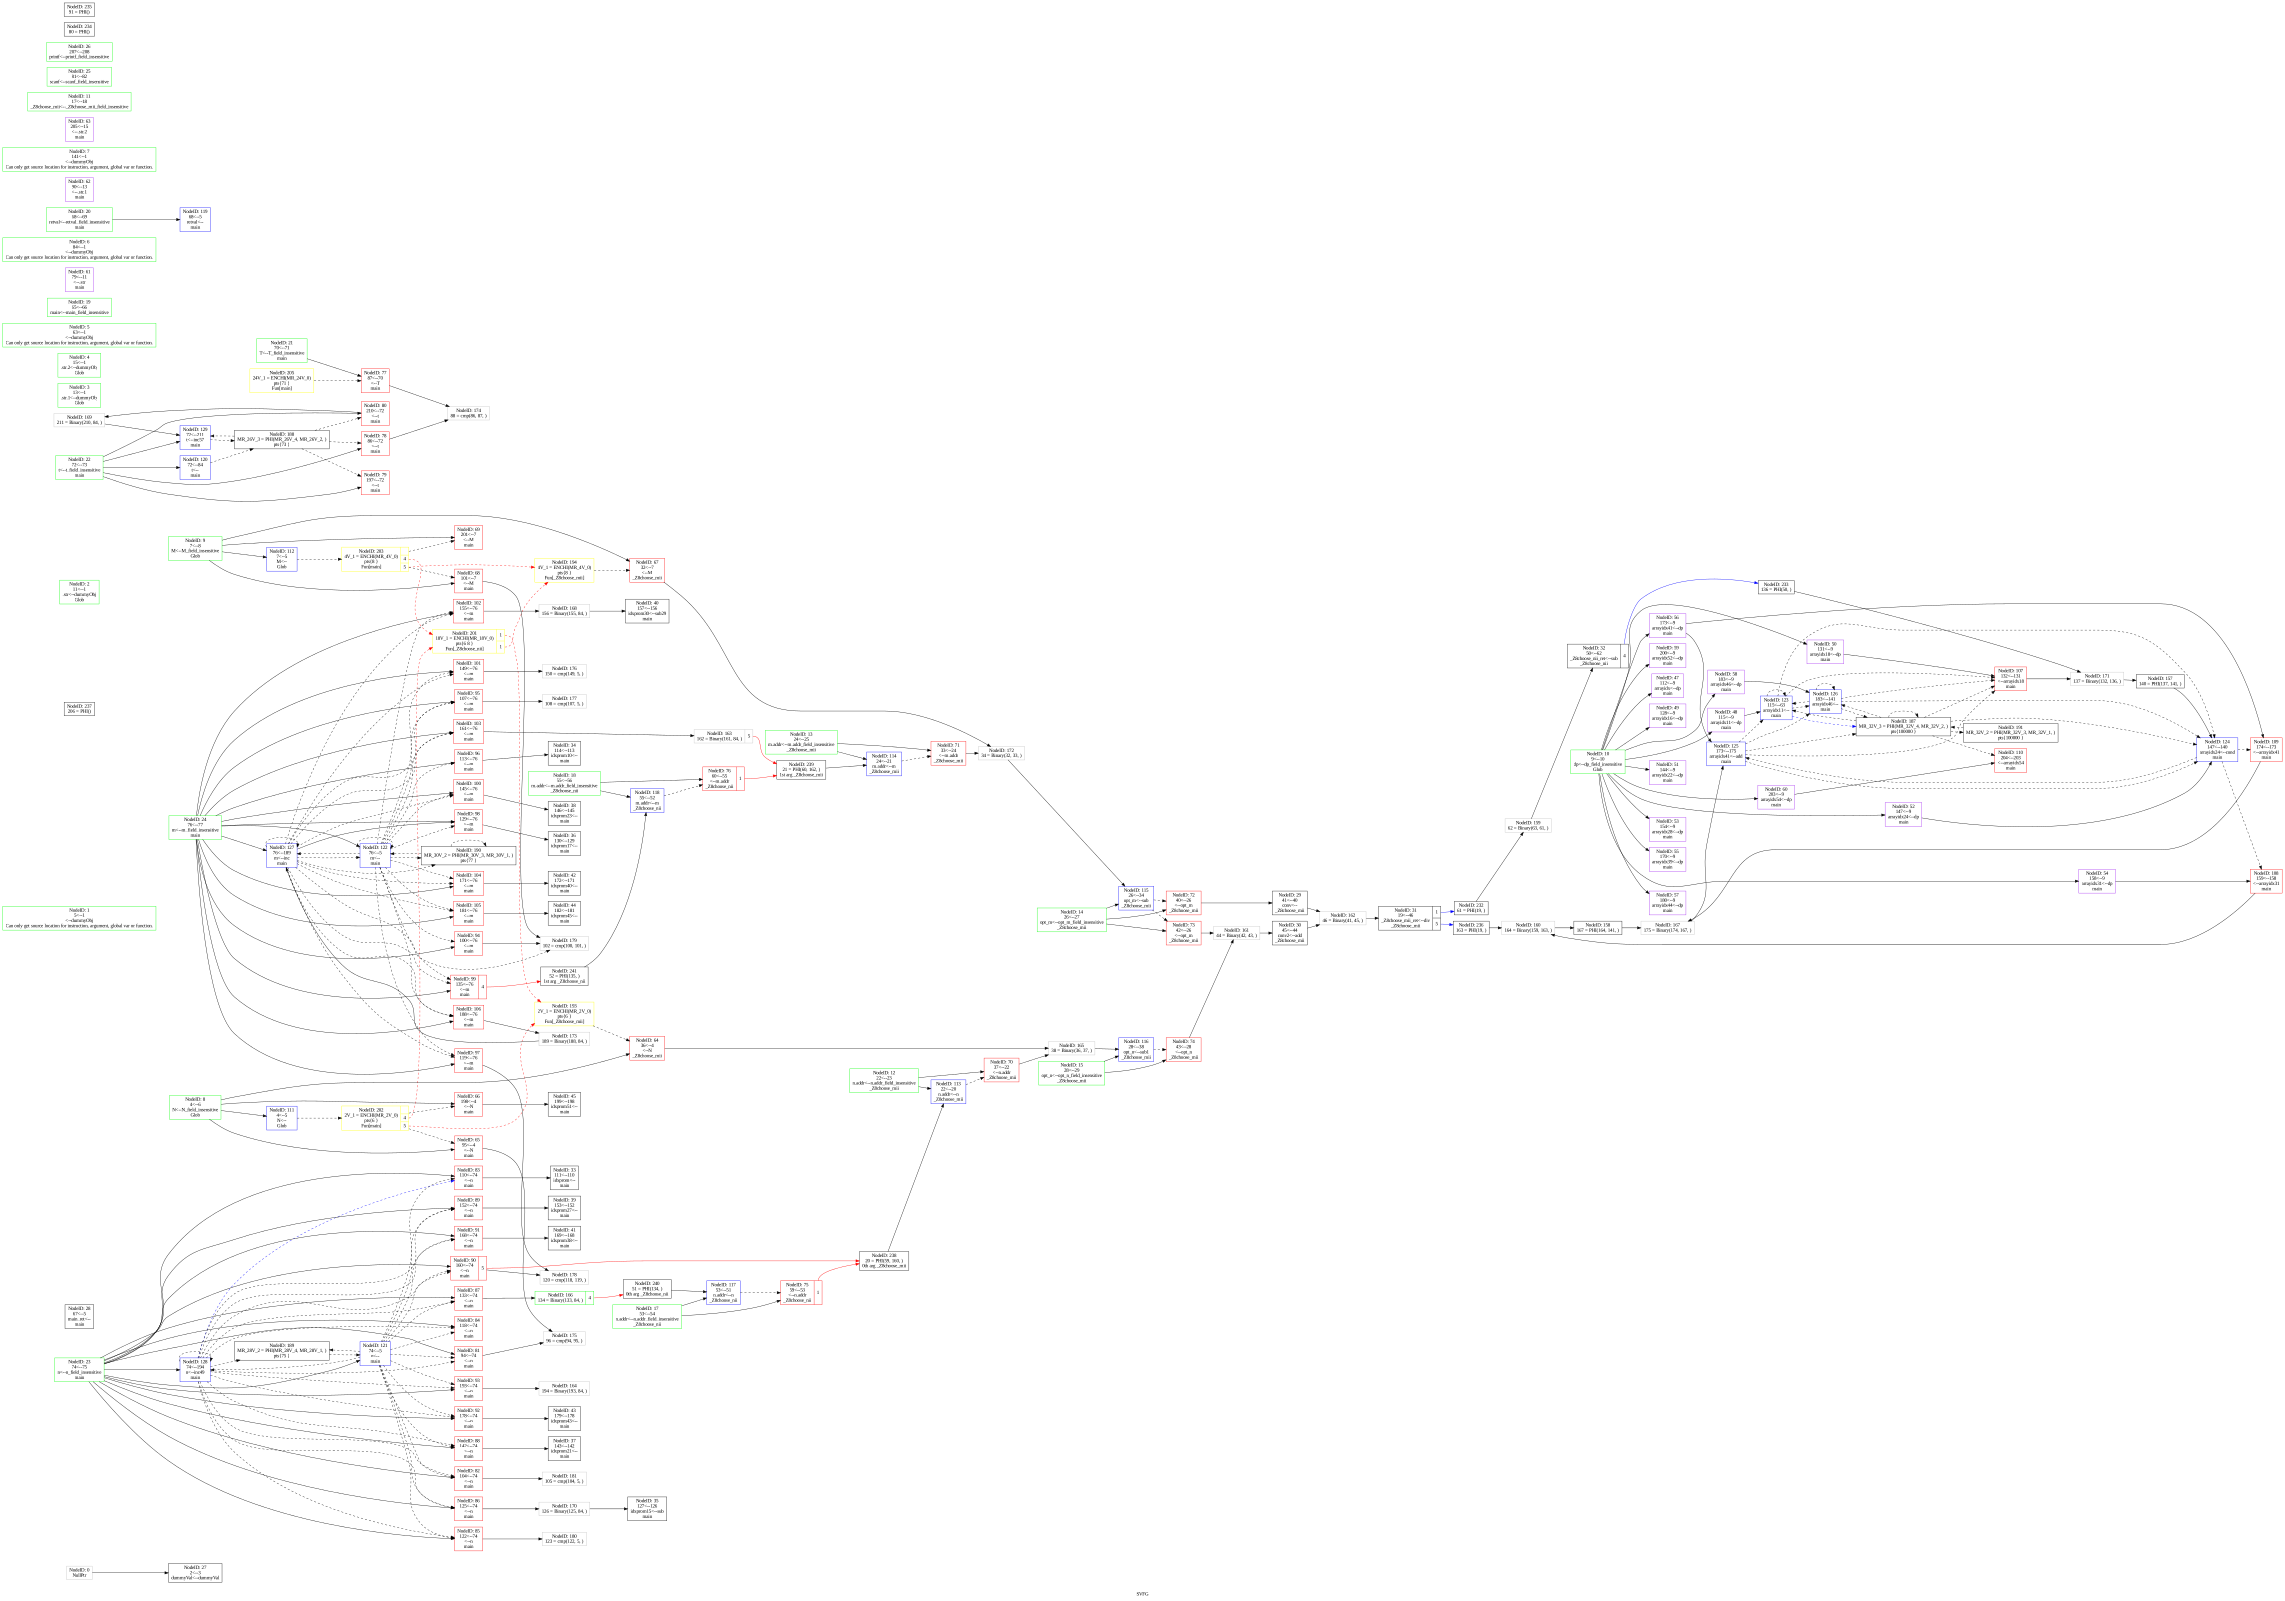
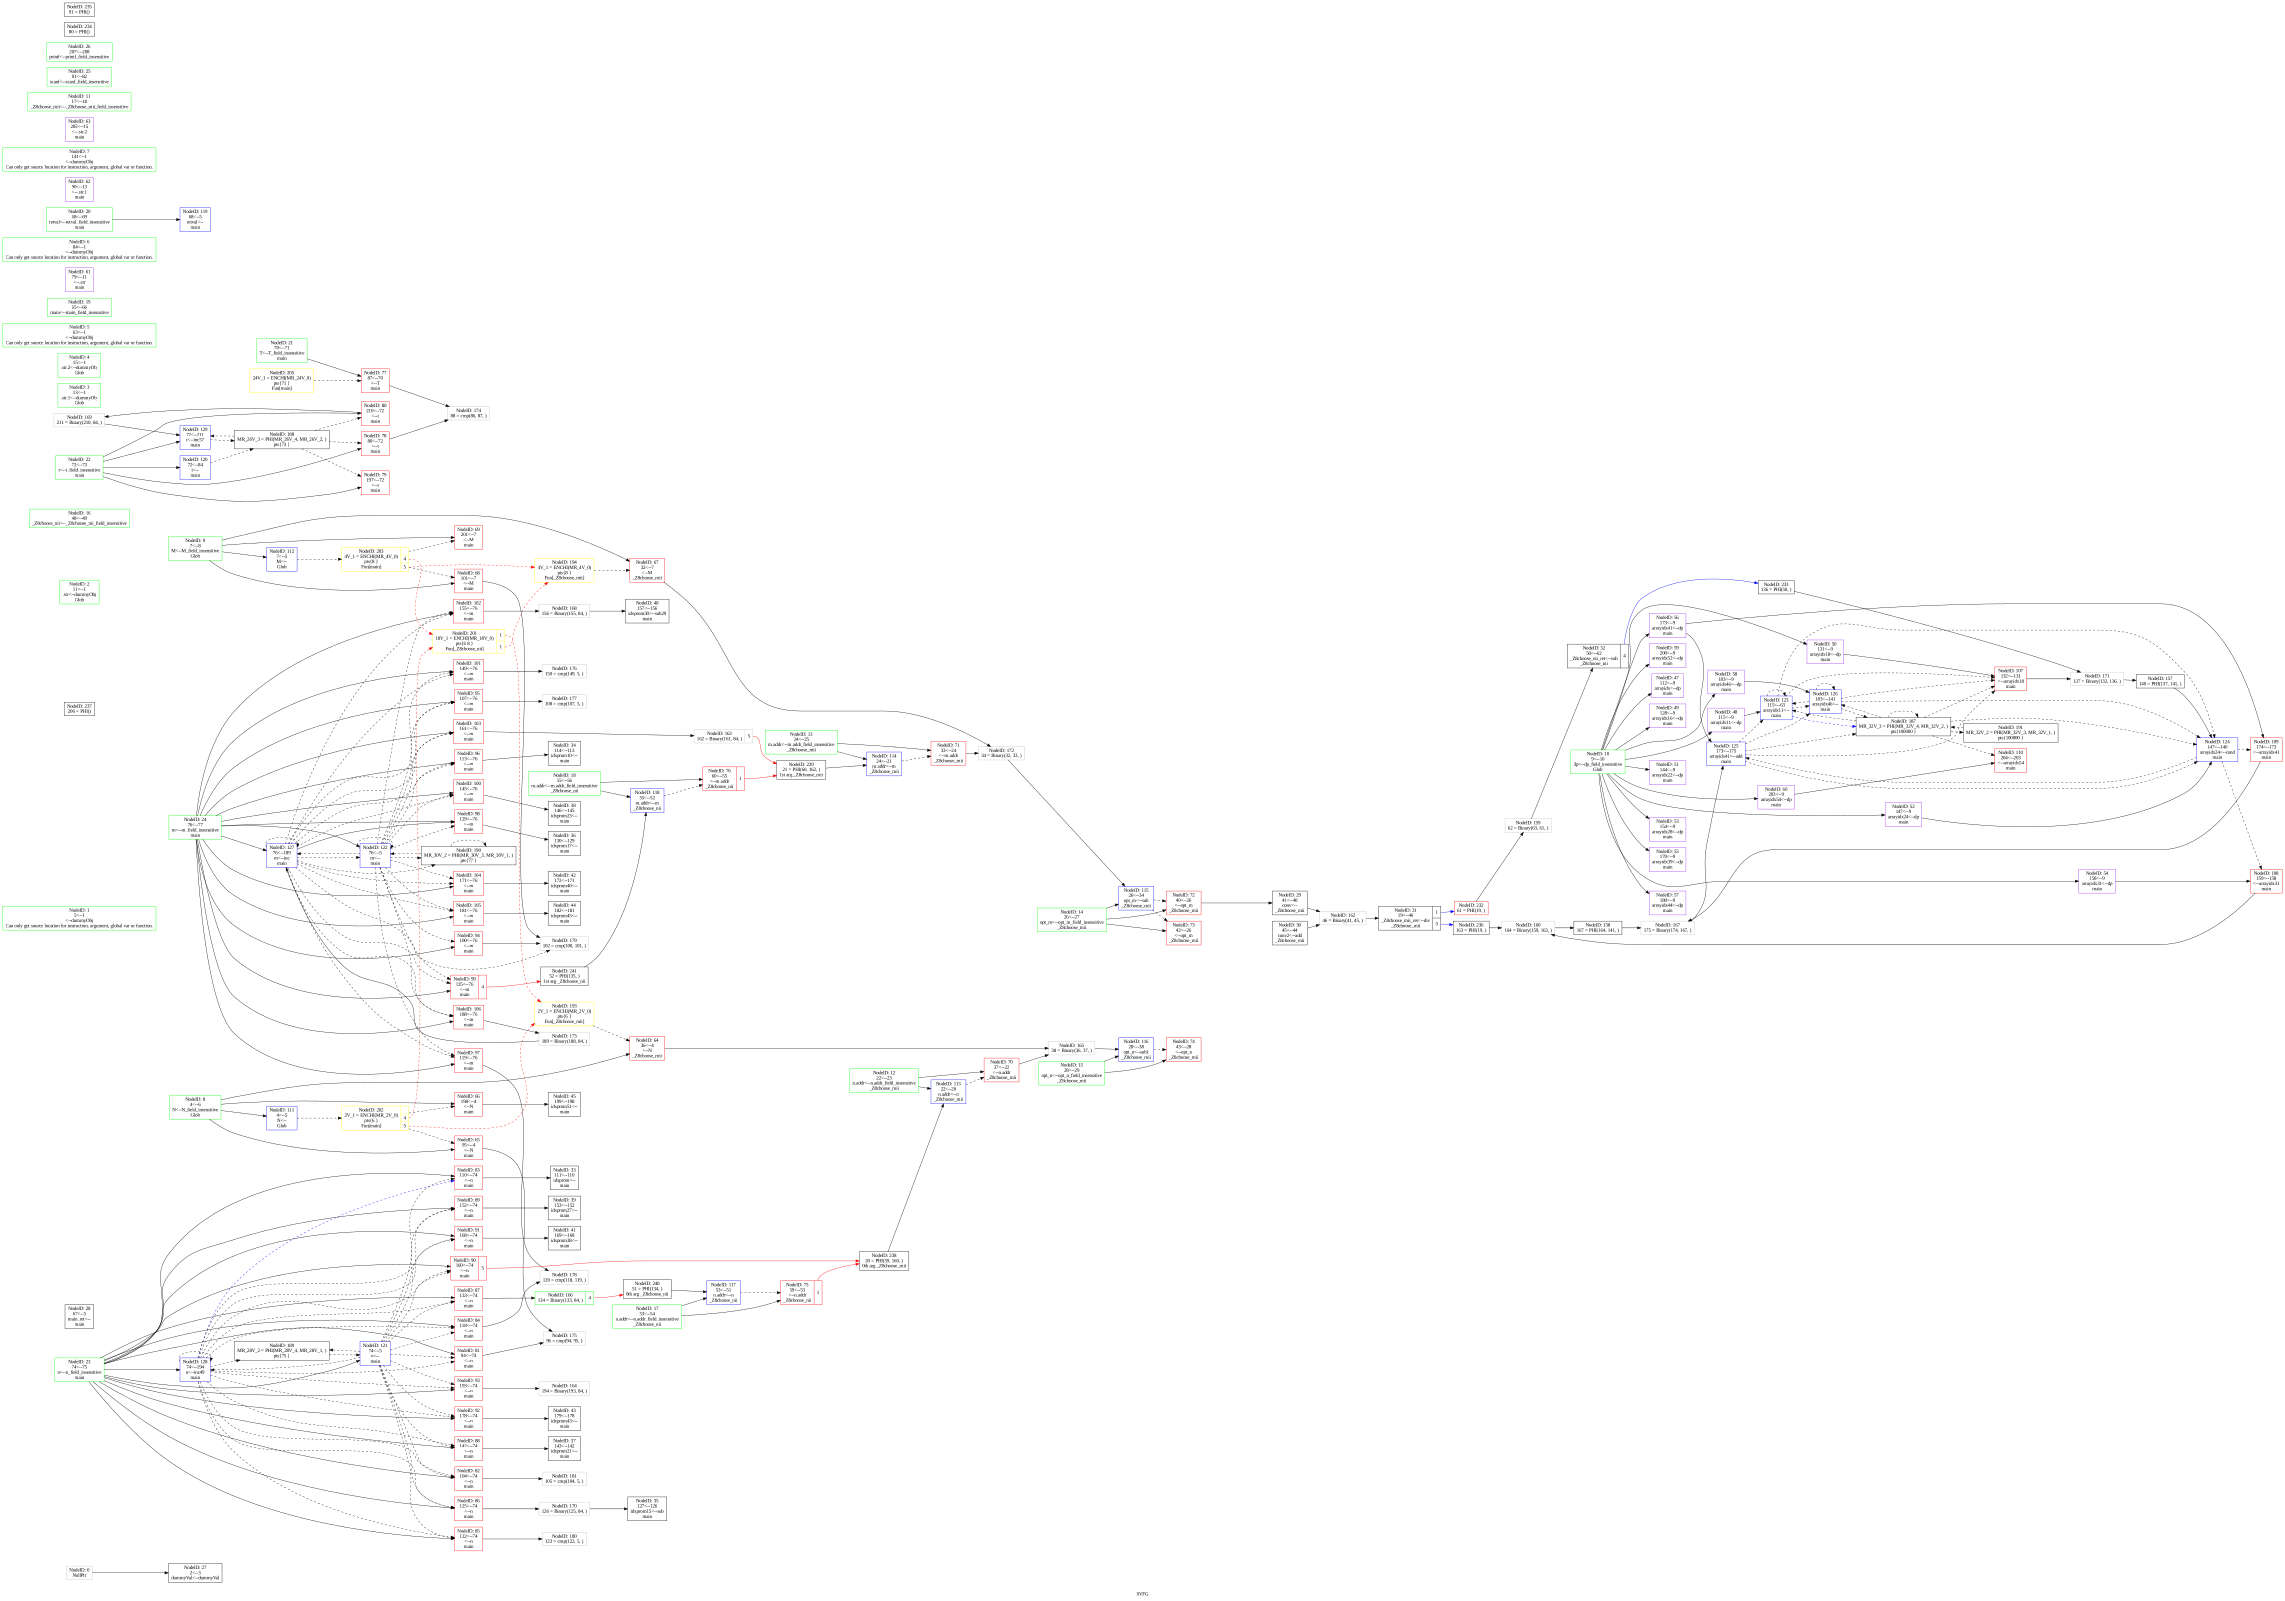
none -> (79, 518)
none -> (374, 804)
(1471, 908) -> (1471, 908)
(1237, 933) -> none
(512, 1272) -> (517, 1313)
